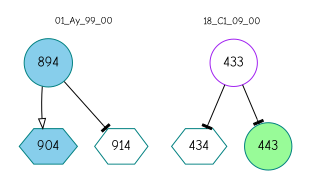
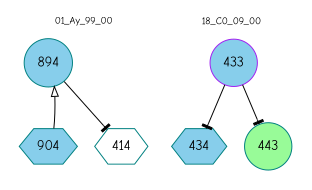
(232, 22) -> (232, 22)
(234, 63) -> (234, 63)
(42, 102) -> (55, 113)
(121, 146) -> (121, 146)
(199, 146) -> (199, 146)
